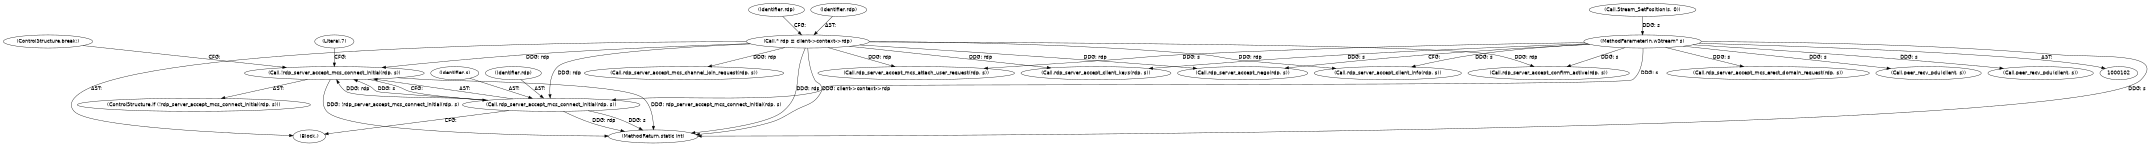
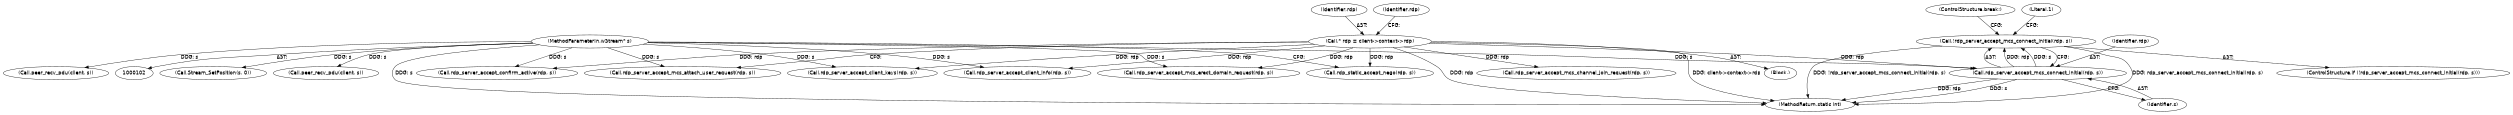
(1643, 24) -> (367, 52)
(334, 41) -> (2041, 10)
(567, 52) -> (1310, 60)
(880, 57) -> (877, 57)
(1243, 73) -> (1370, 73)
(419, 122) -> (2096, 88)
